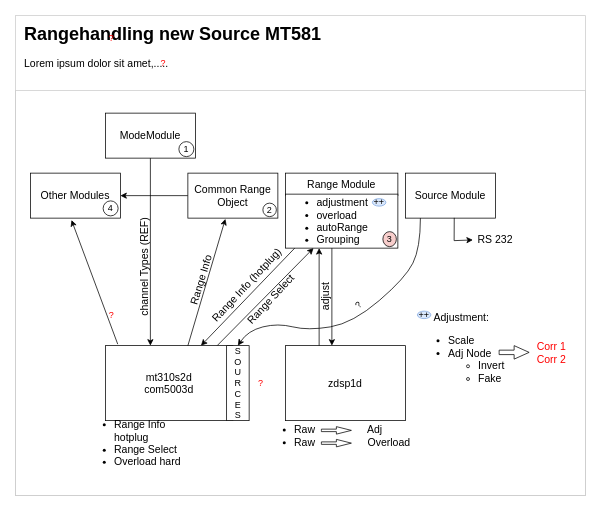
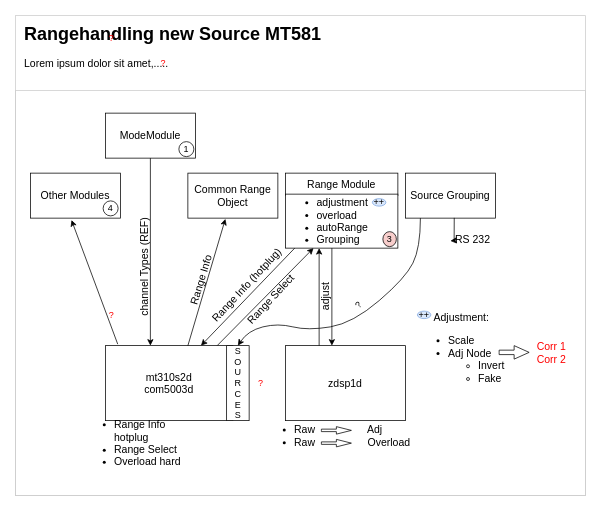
(157, 195) -> none
(450, 195) -> (450, 195)
(270, 210) -> none
(495, 239) -> (473, 239)
